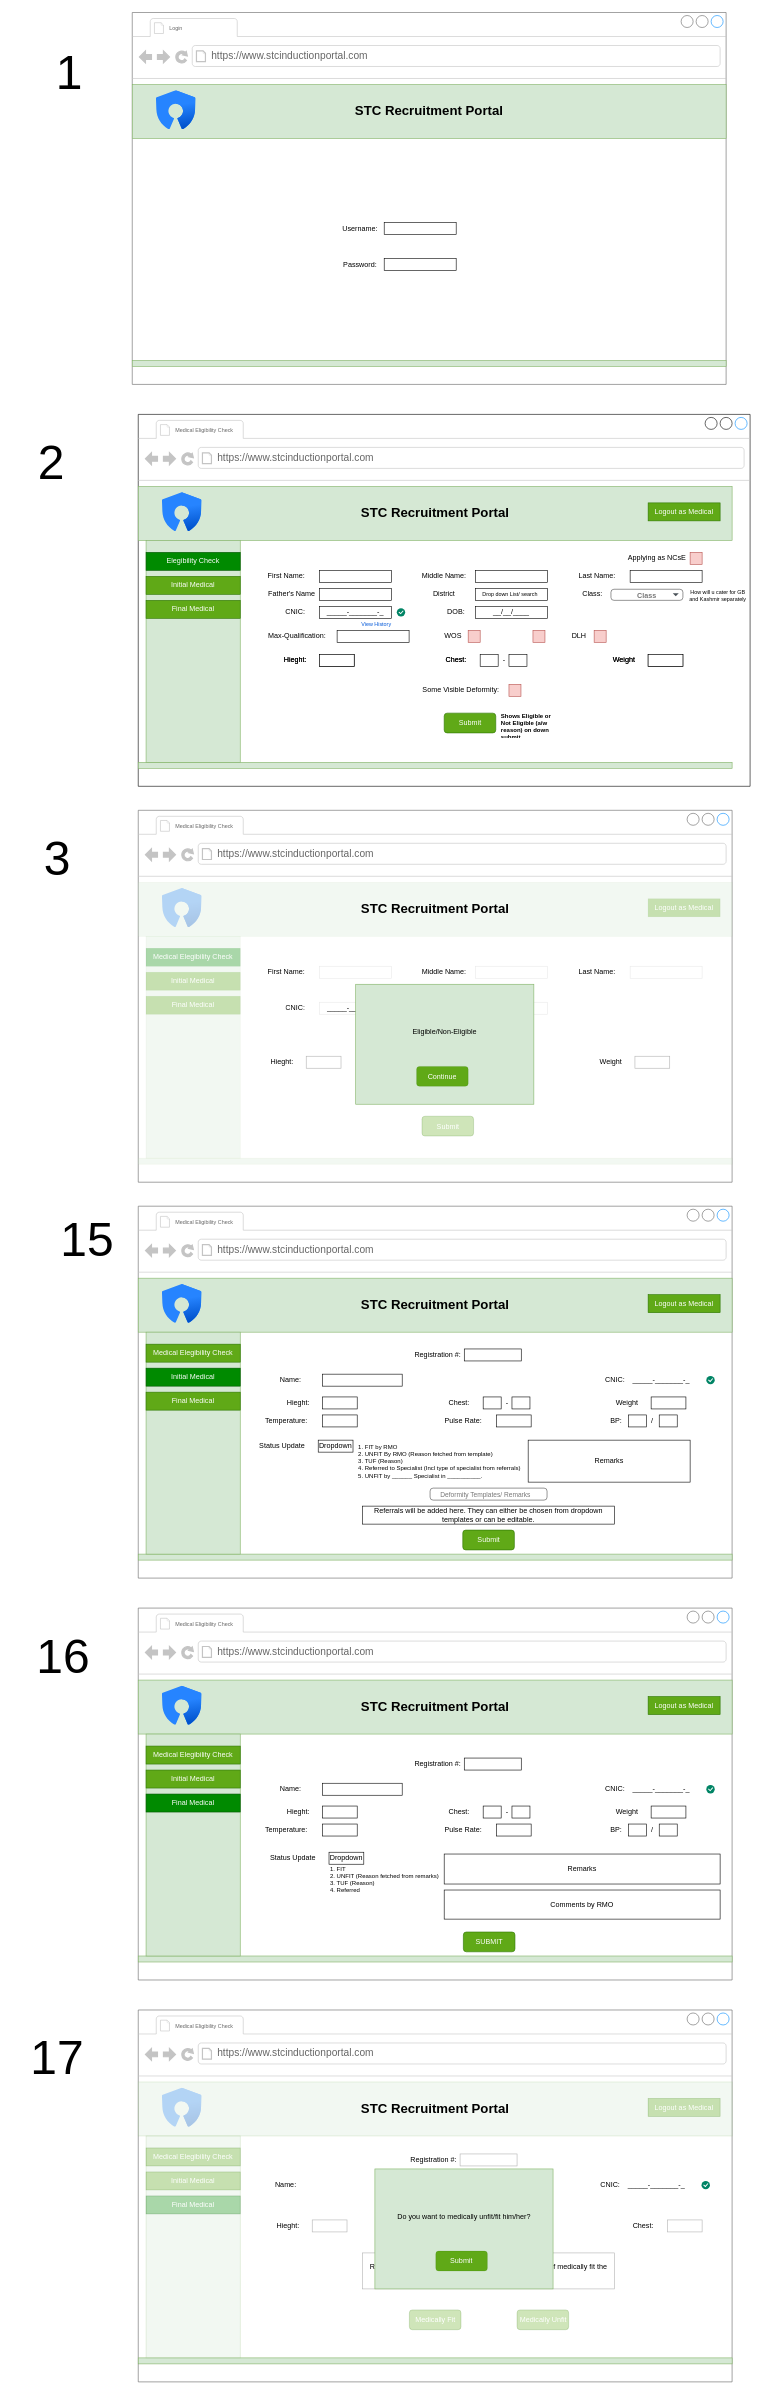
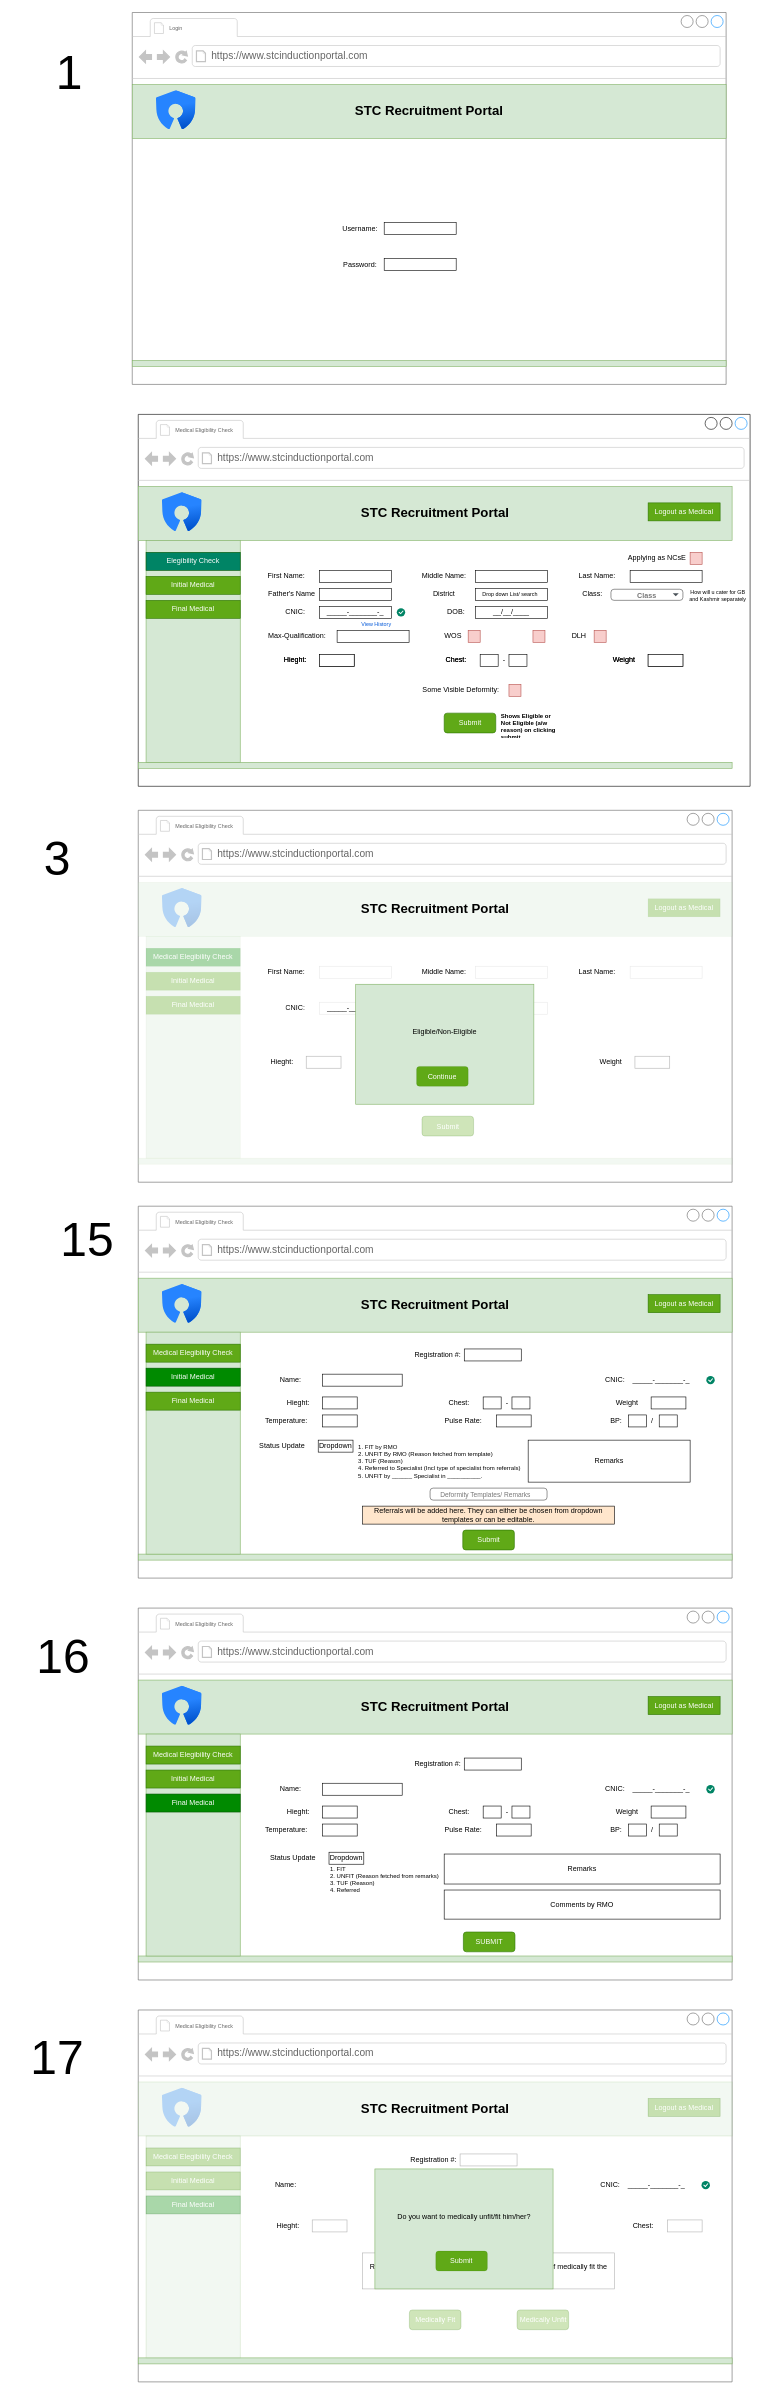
(51, 462) -> none
(193, 561) -> (193, 561)
(529, 723) -> (529, 723)
(489, 1515) -> (489, 1515)
